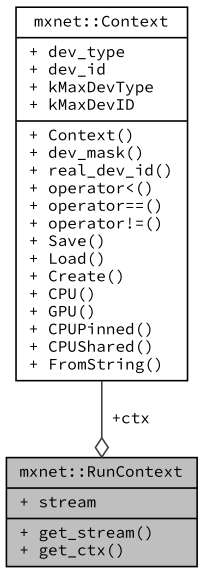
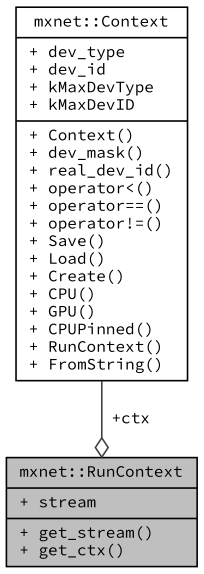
(92, 347) -> (97, 347)
